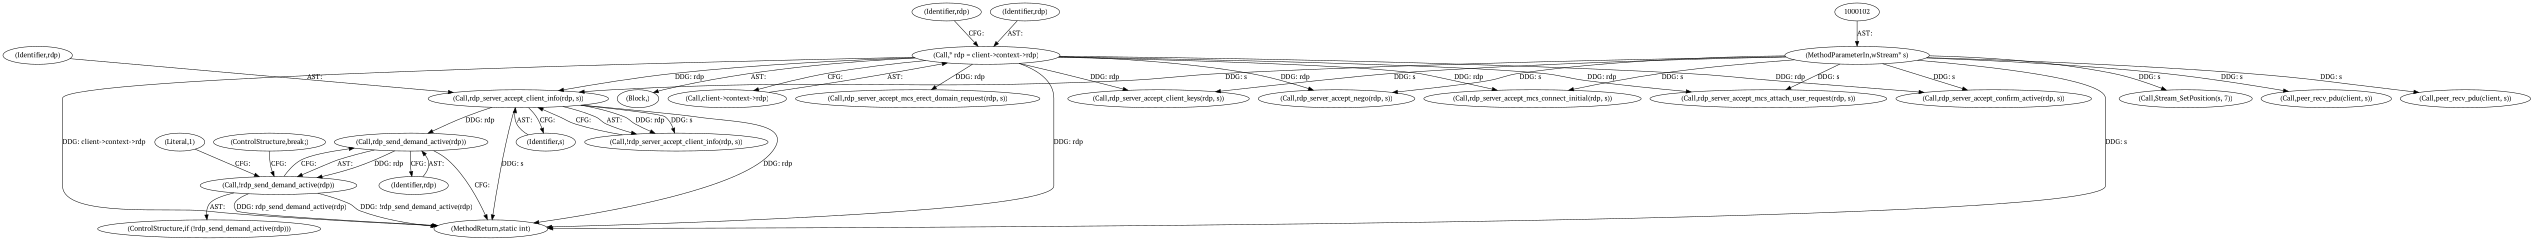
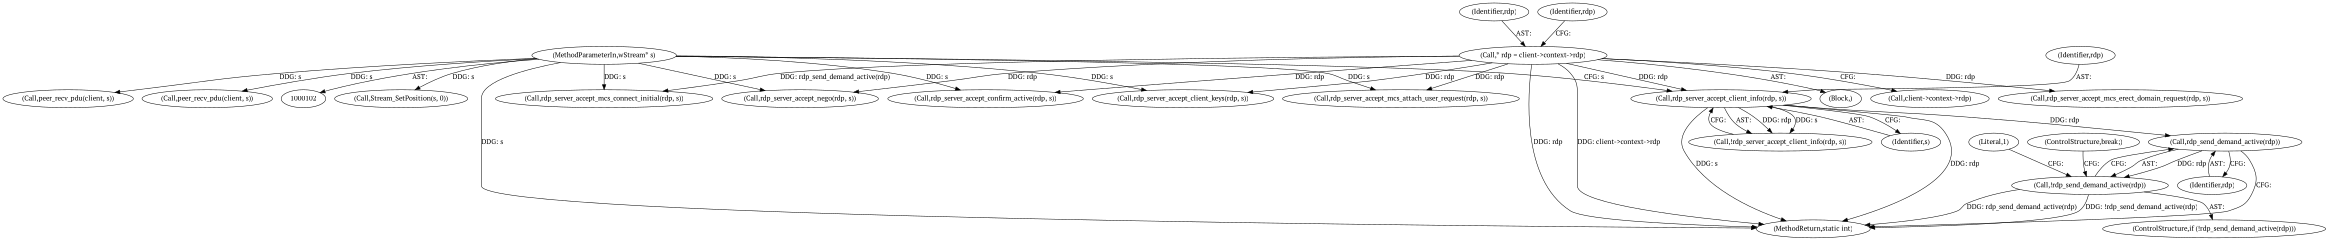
(1857, 31) -> (431, 71)
(1236, 77) -> (1594, 77)
(1469, 77) -> (835, 77)
(856, 79) -> none
(2186, 99) -> (401, 99)
